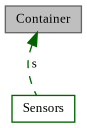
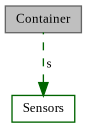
(29, 71) -> (43, 57)
